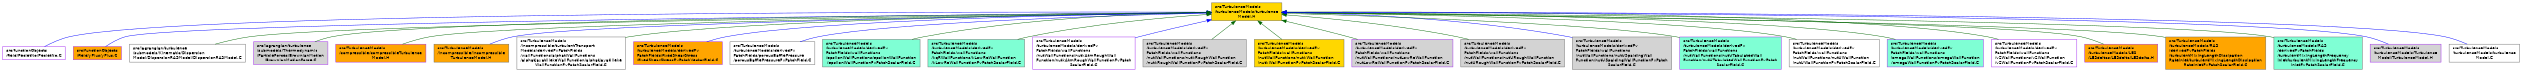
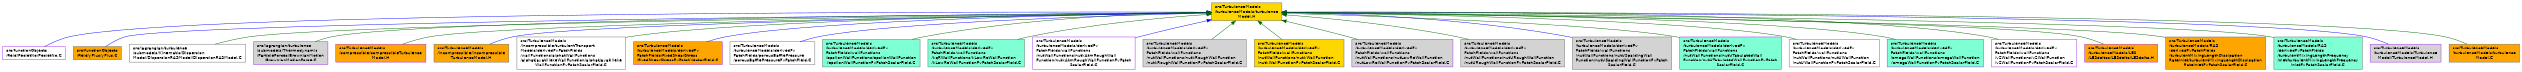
(1878, 15) -> (1878, 15)
(97, 53) -> (97, 53)
(2484, 53) -> (2484, 53)
